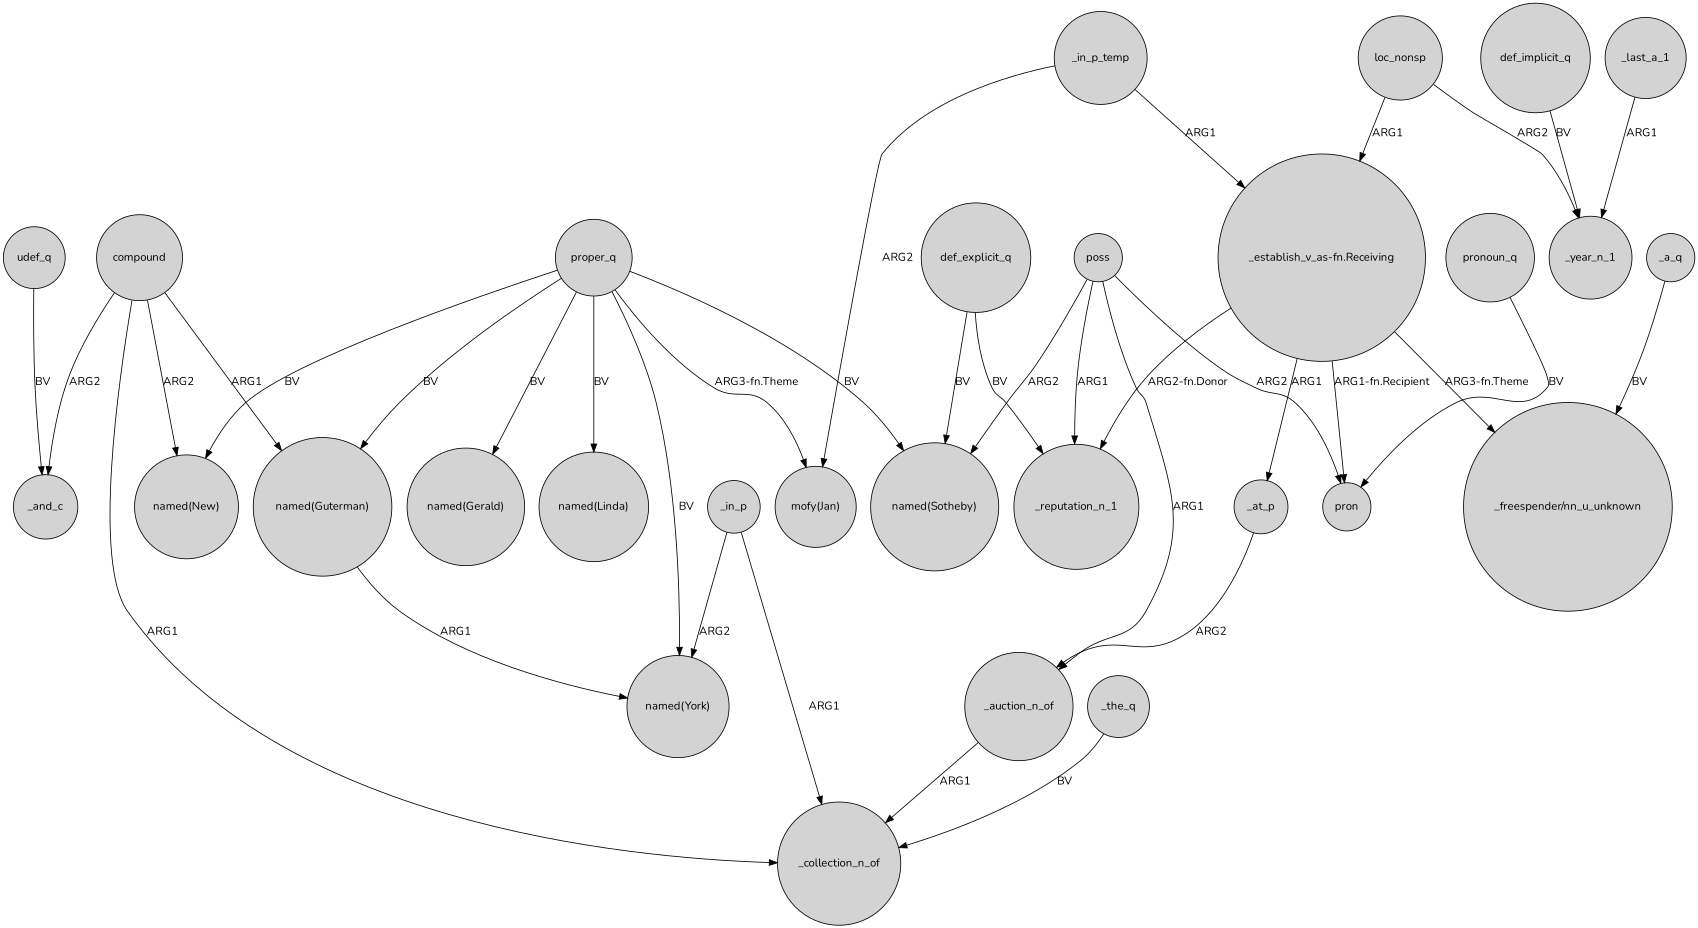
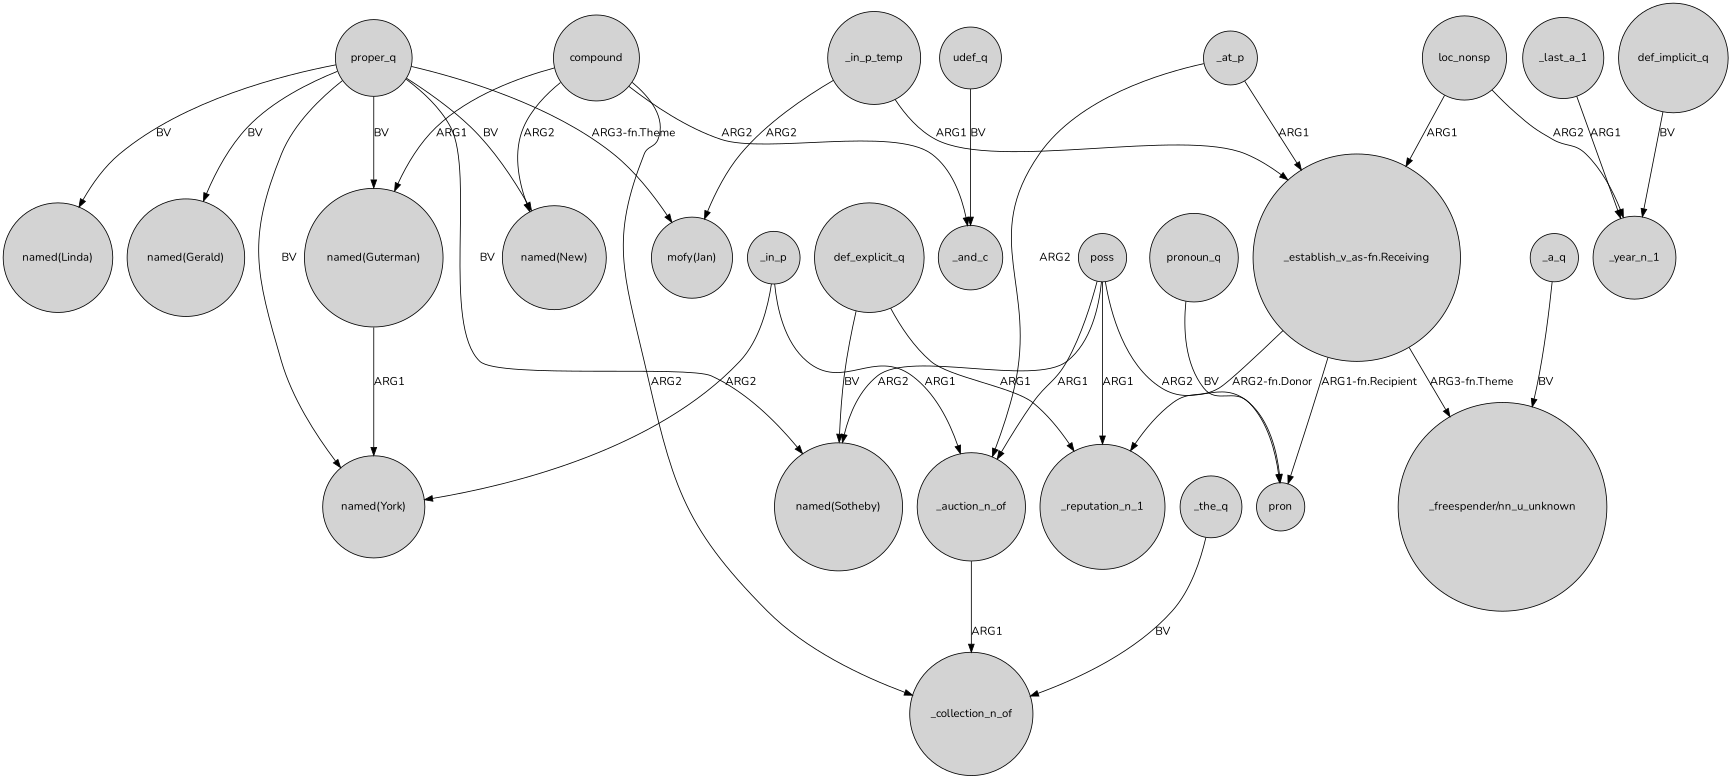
(1000, 382) -> (1015, 382)
(1283, 415) -> (1271, 122)
(163, 632) -> (666, 382)
(780, 664) -> (859, 369)
